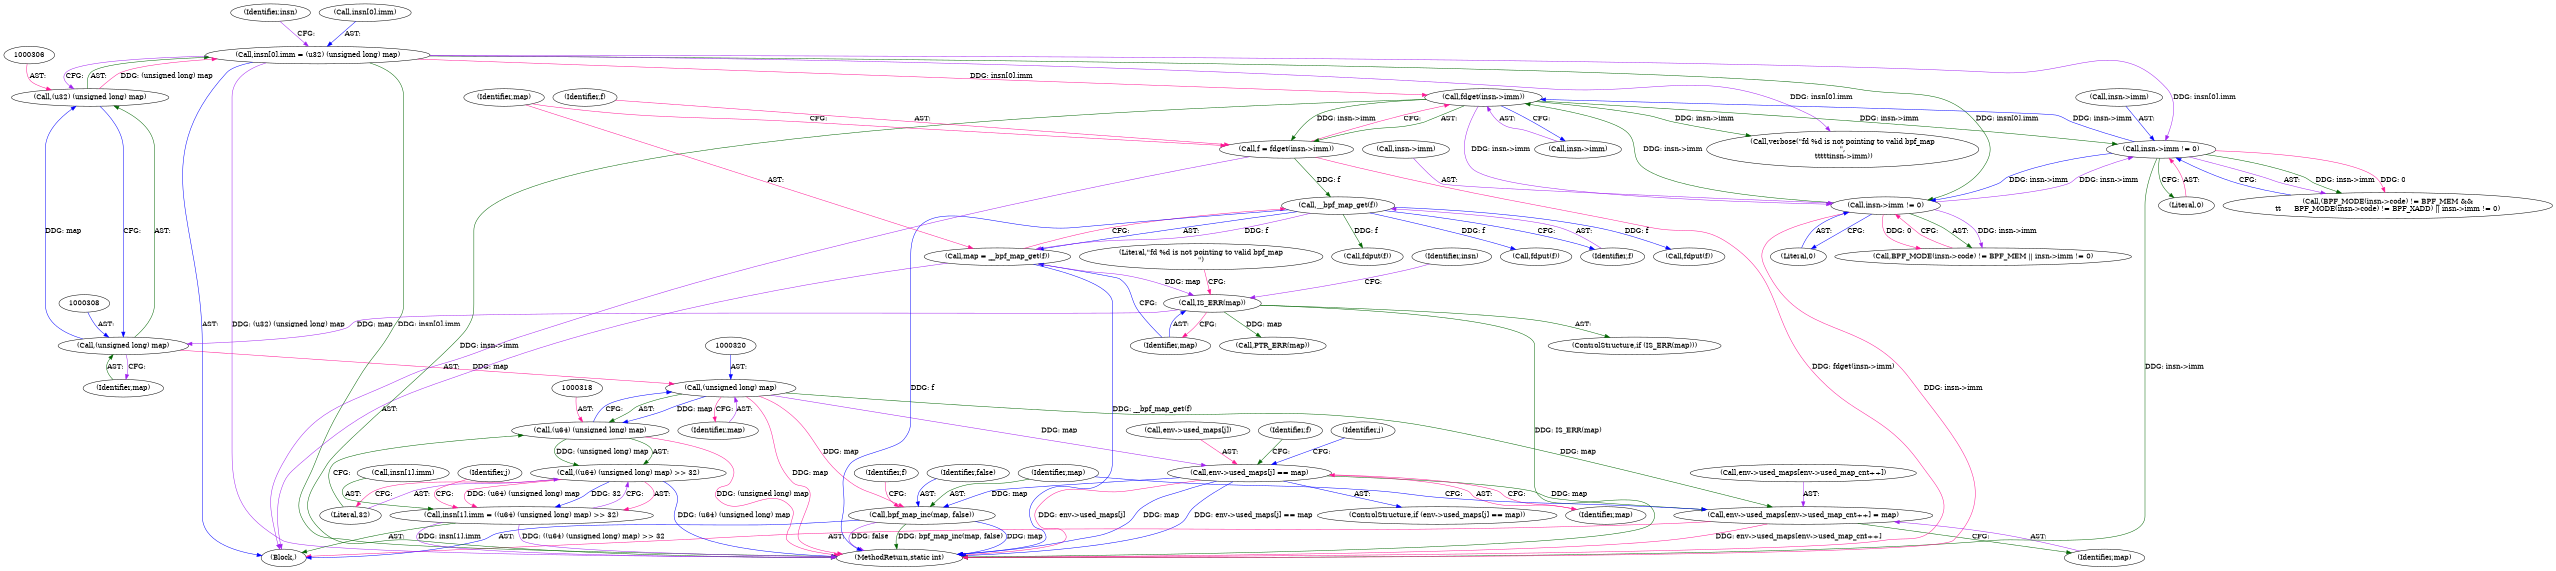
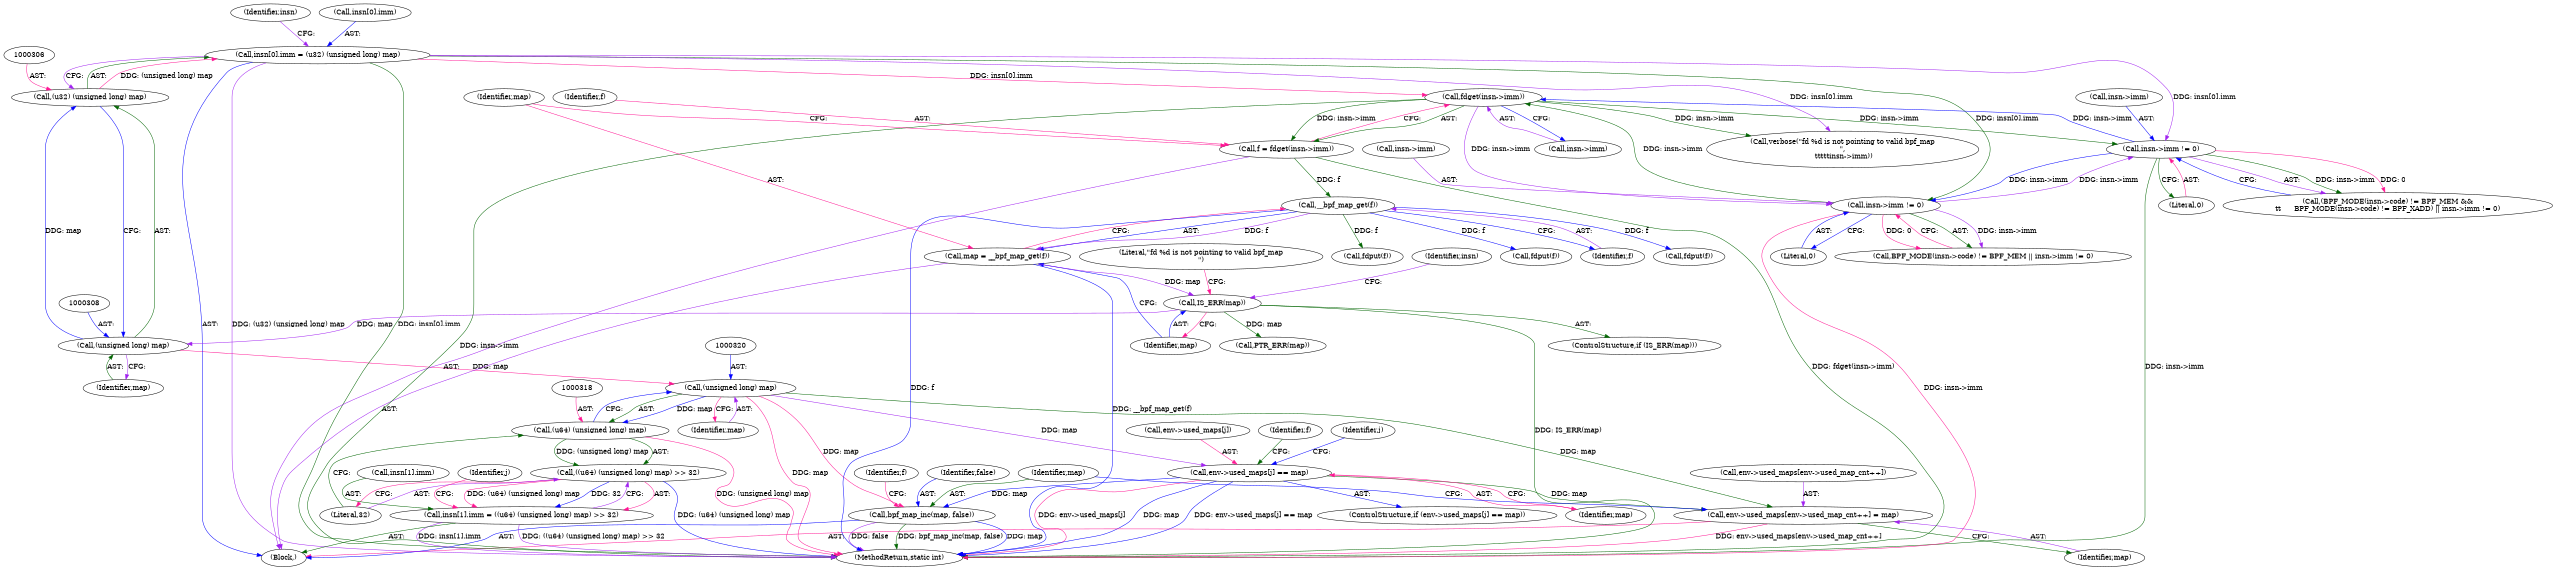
(1850, 543) -> (1850, 543)
